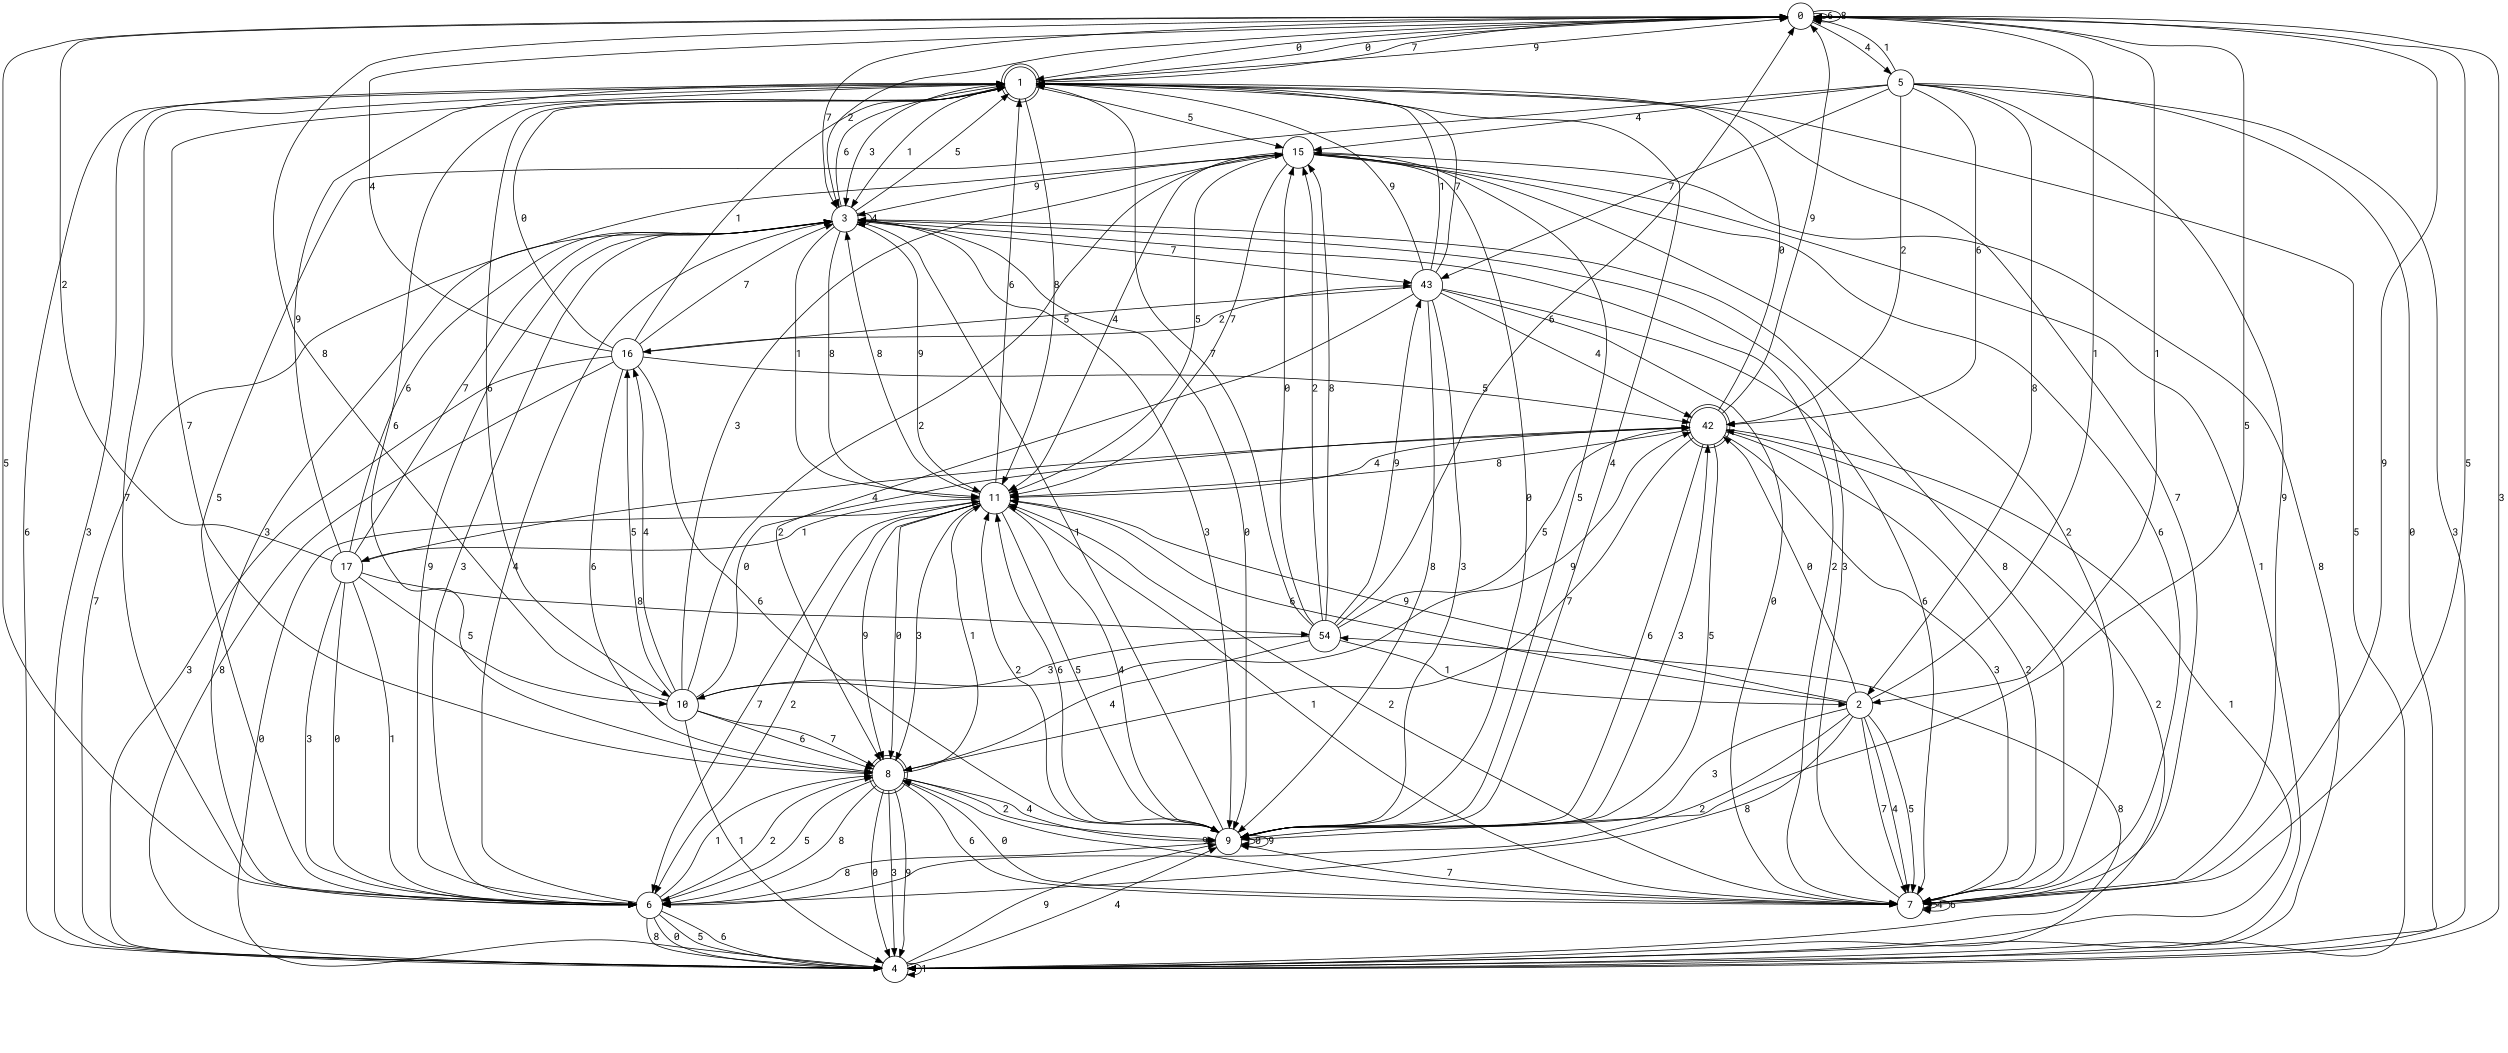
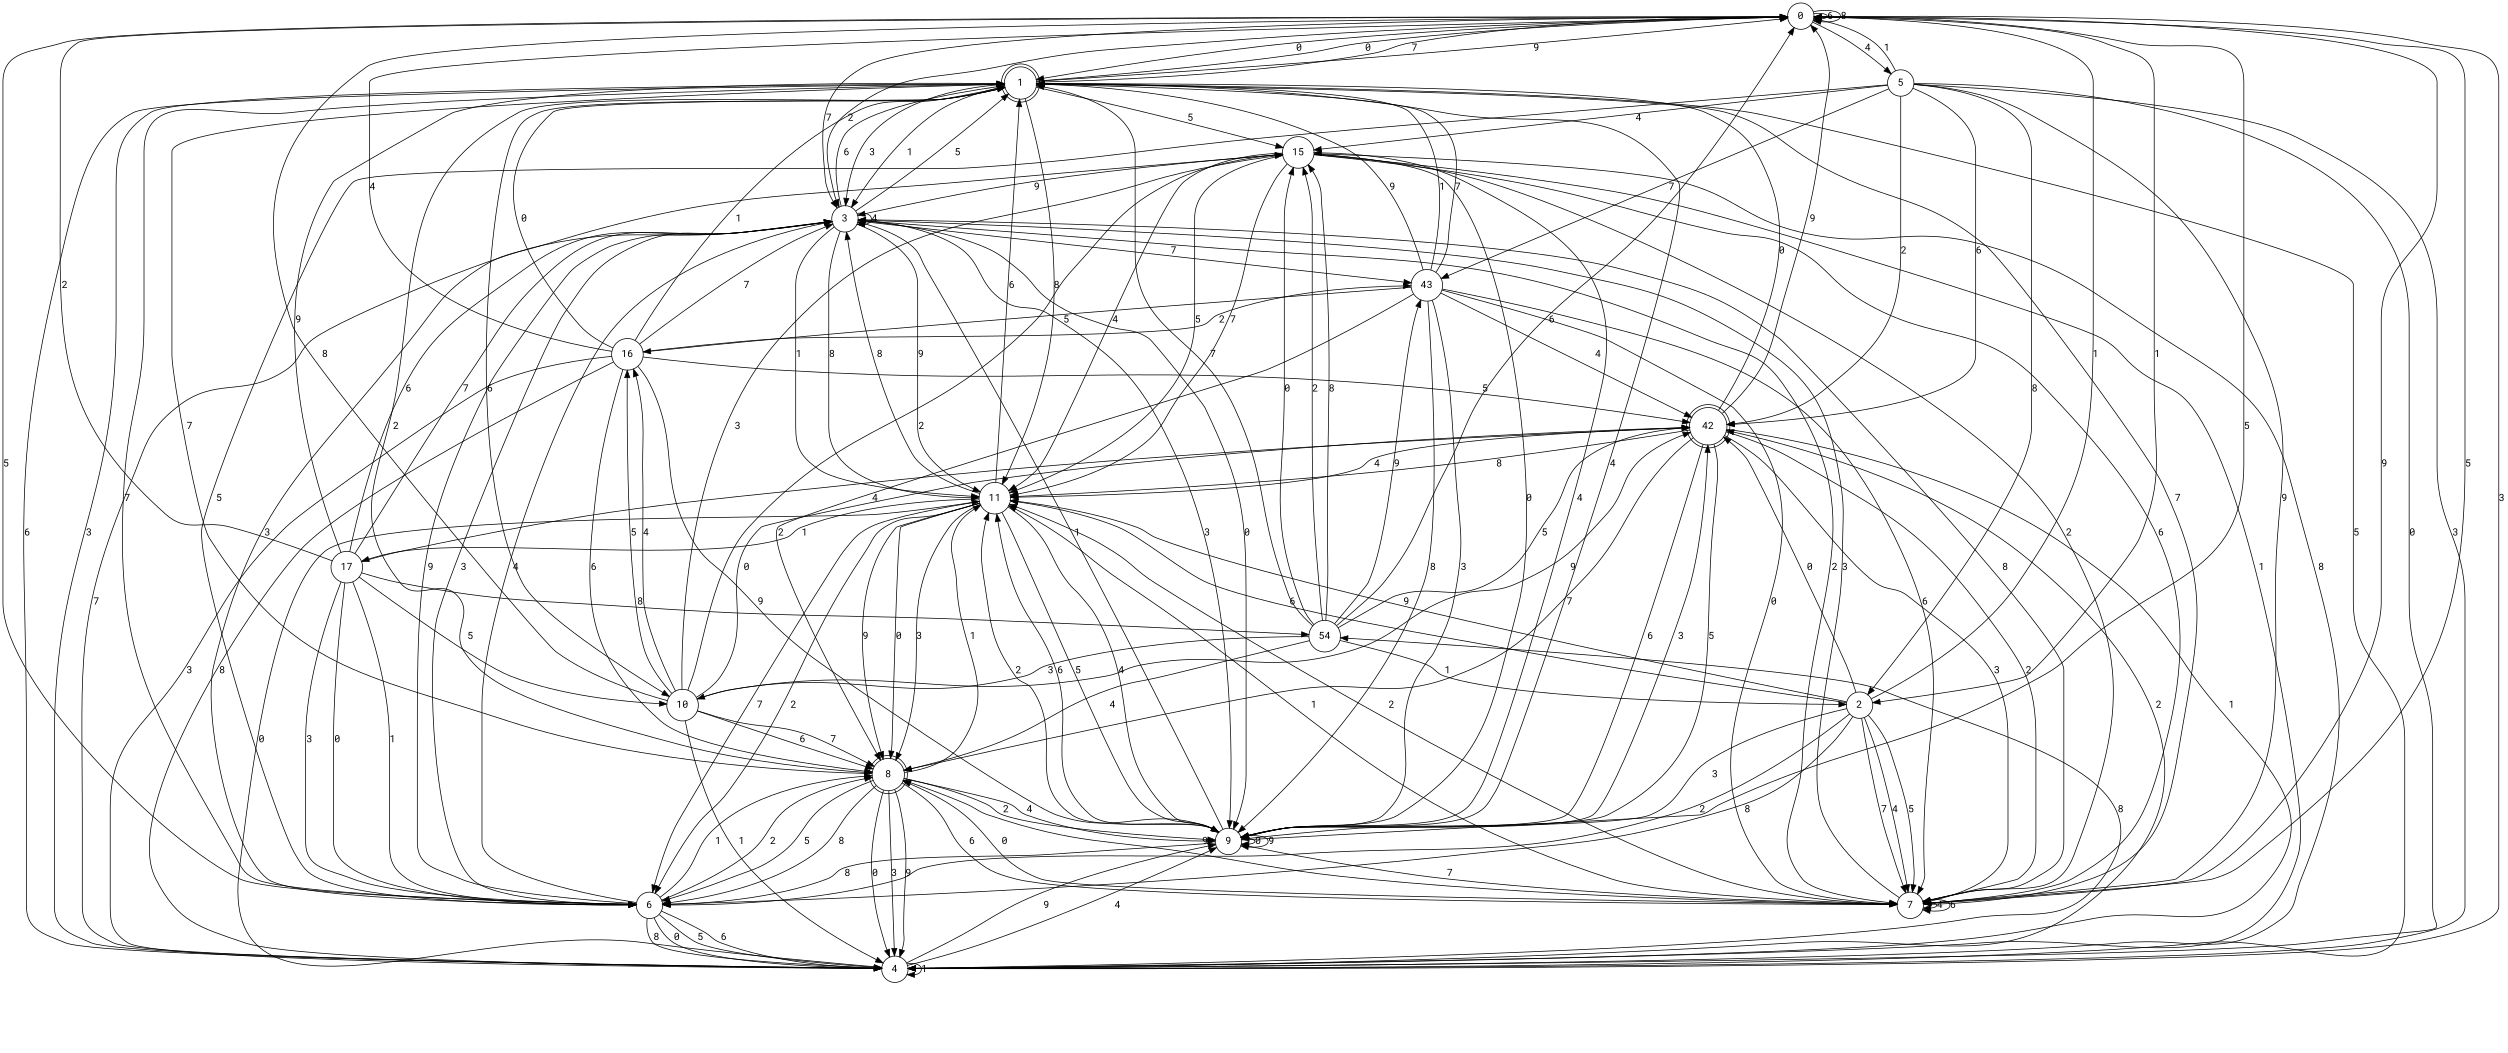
(396, 426) -> (396, 426)
(1580, 498) -> (1580, 498)
(761, 602) -> (761, 602)
